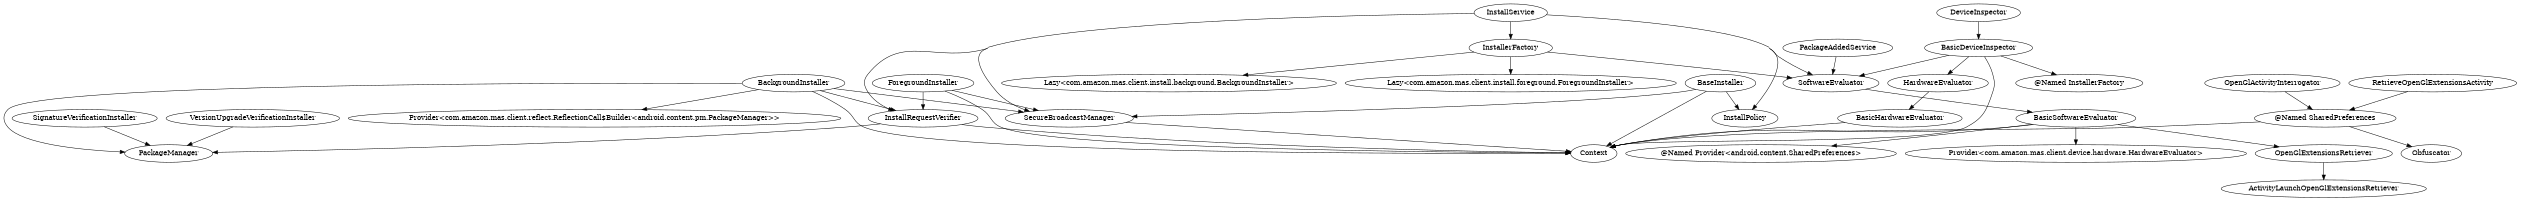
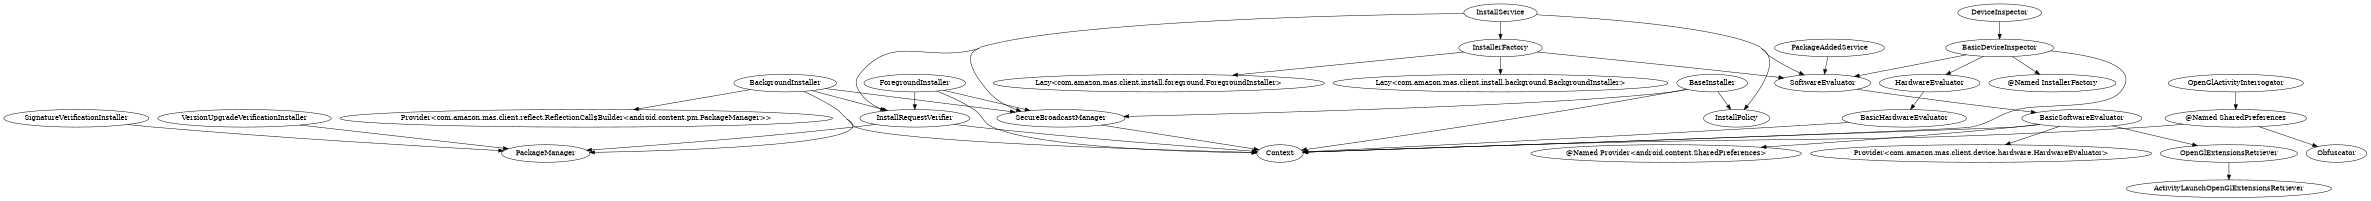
(2433, 83) -> none
